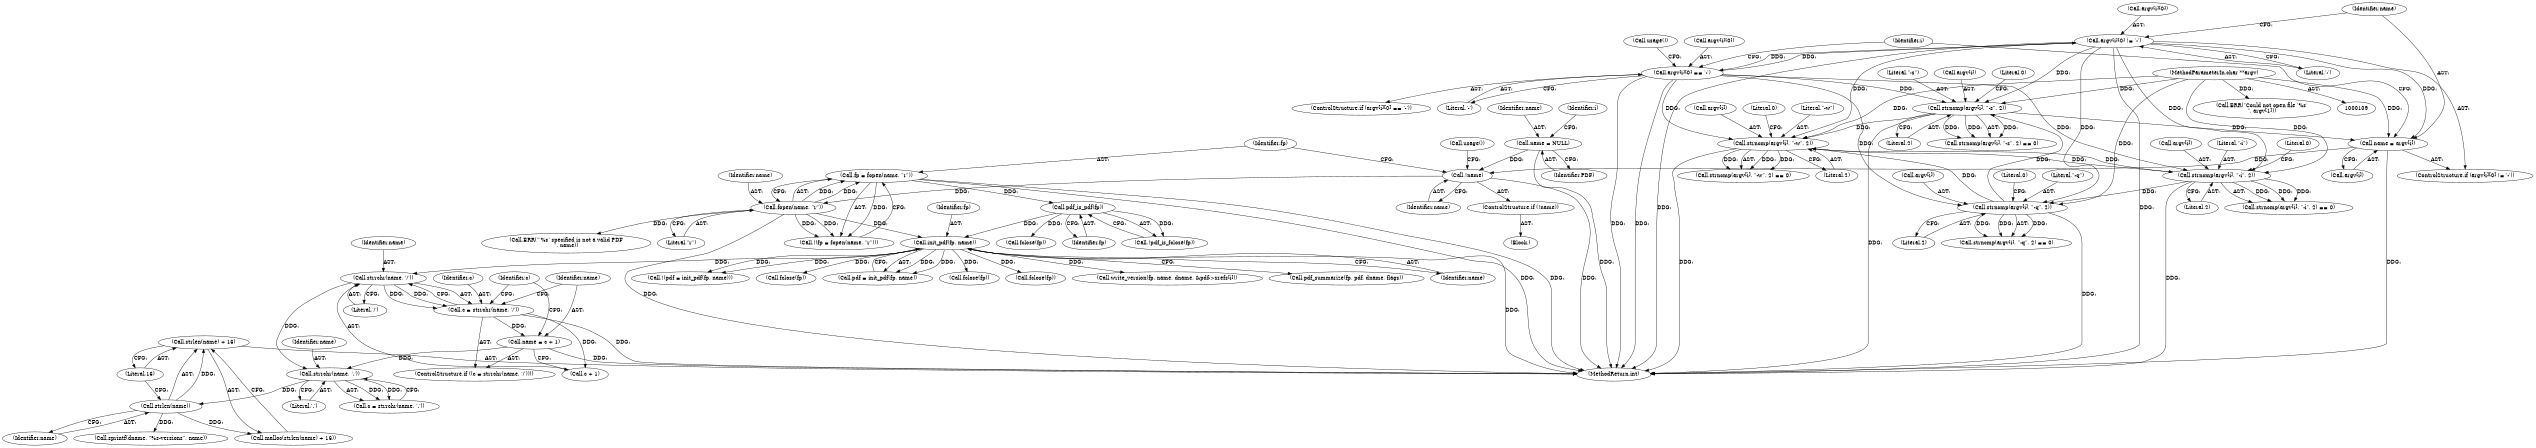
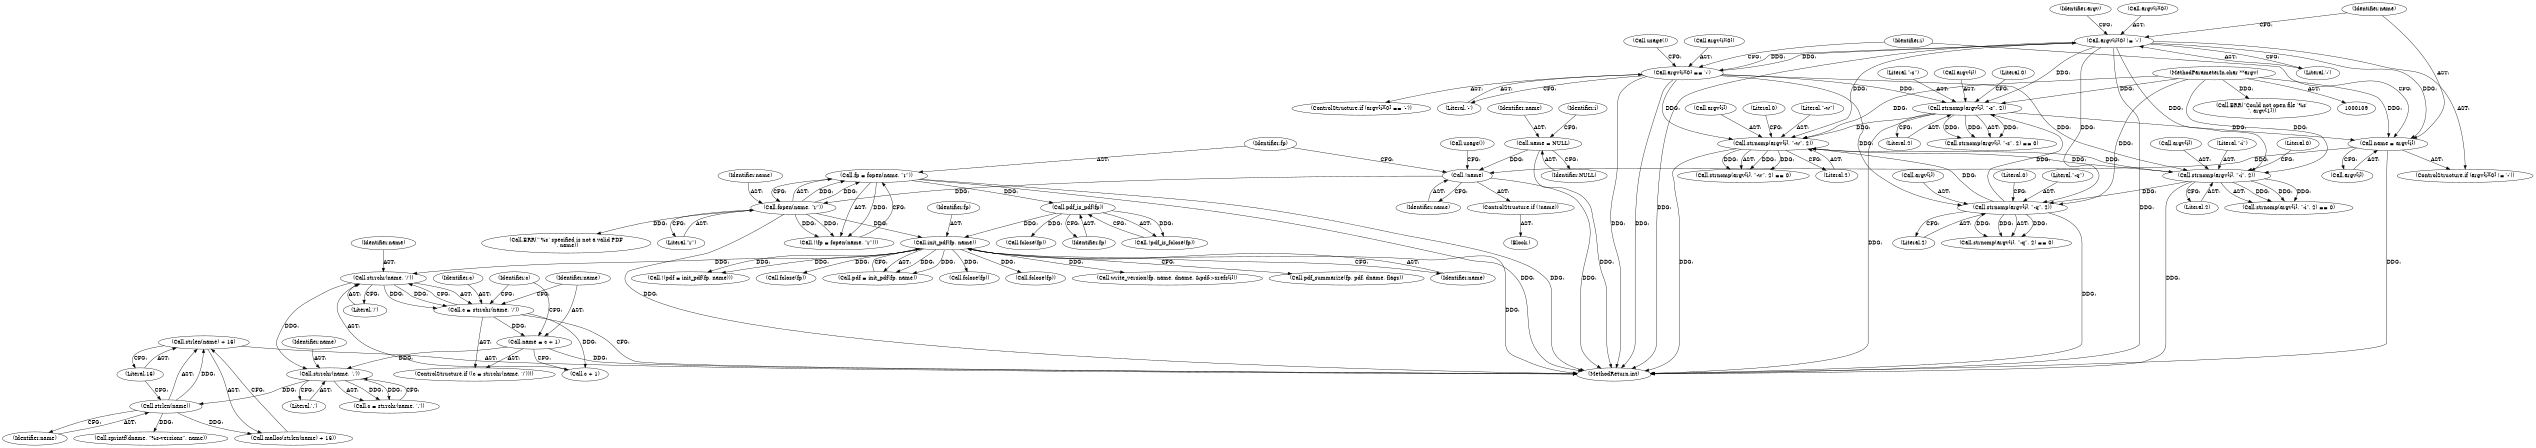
none -> (2081, 9)
(1574, 176) -> (1574, 176)
(624, 342) -> (624, 342)
